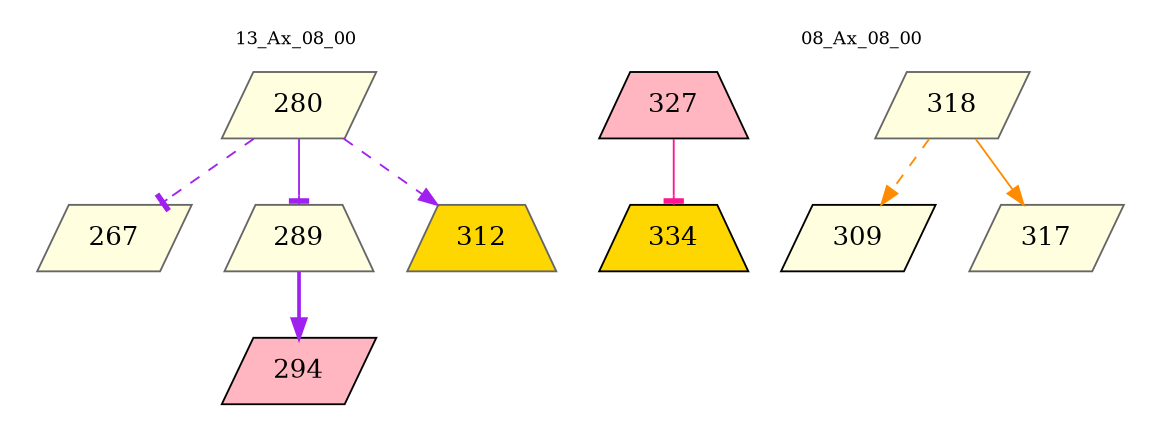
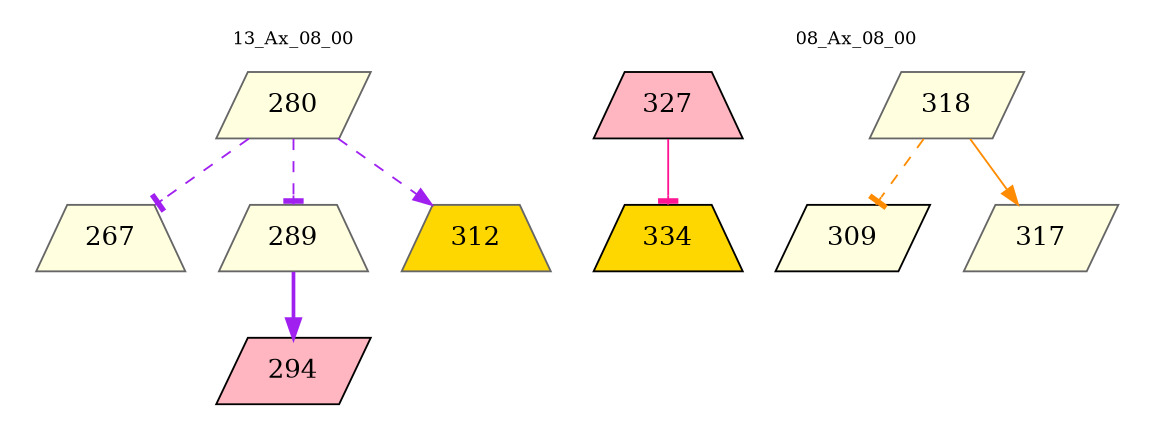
(911, 164) -> (903, 168)
(299, 167) -> (293, 167)
(114, 238) -> (111, 238)
